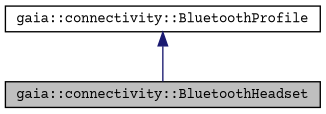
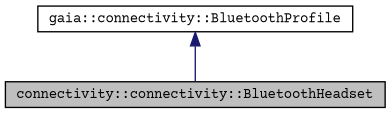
(163, 95) -> (195, 95)
